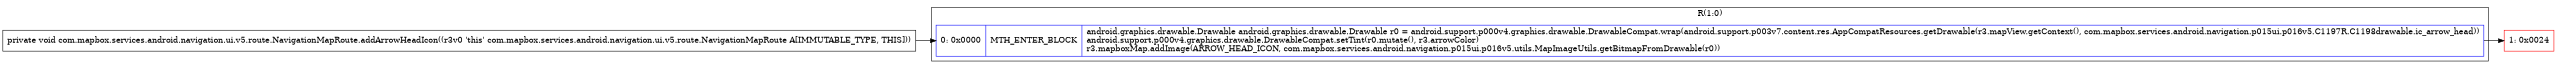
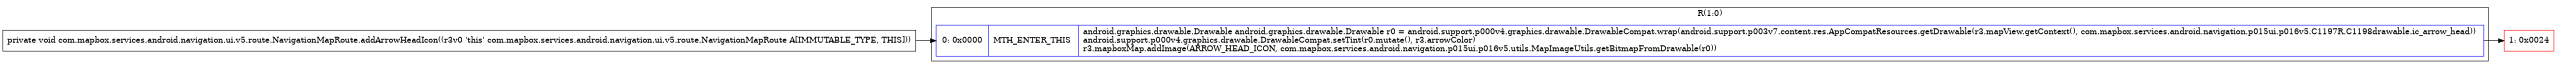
(1034, 40) -> (1032, 40)
